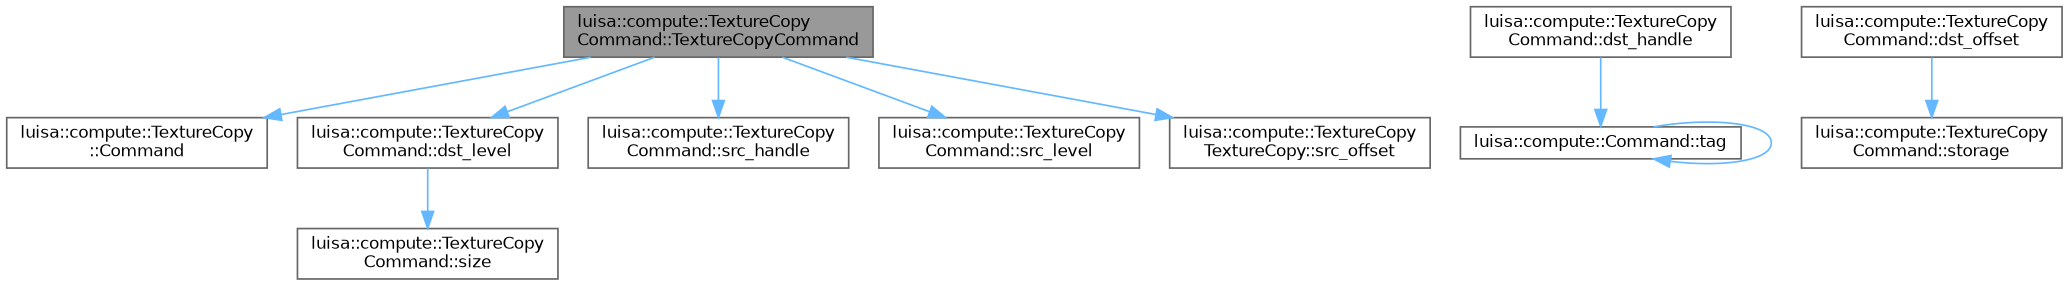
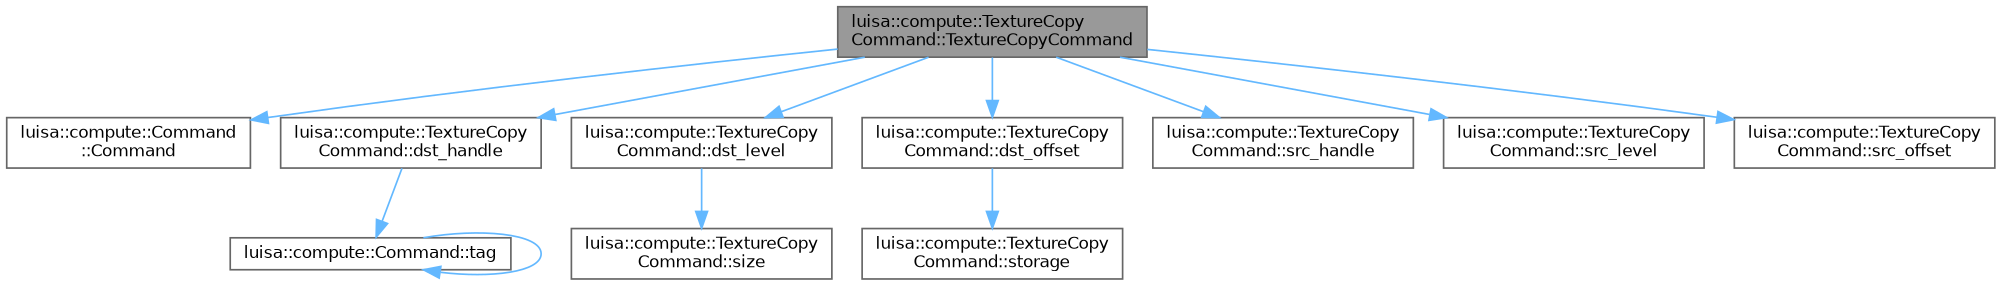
none -> (992, 79)
none -> (710, 86)
(137, 143) -> (129, 143)
(1300, 143) -> (1865, 143)
